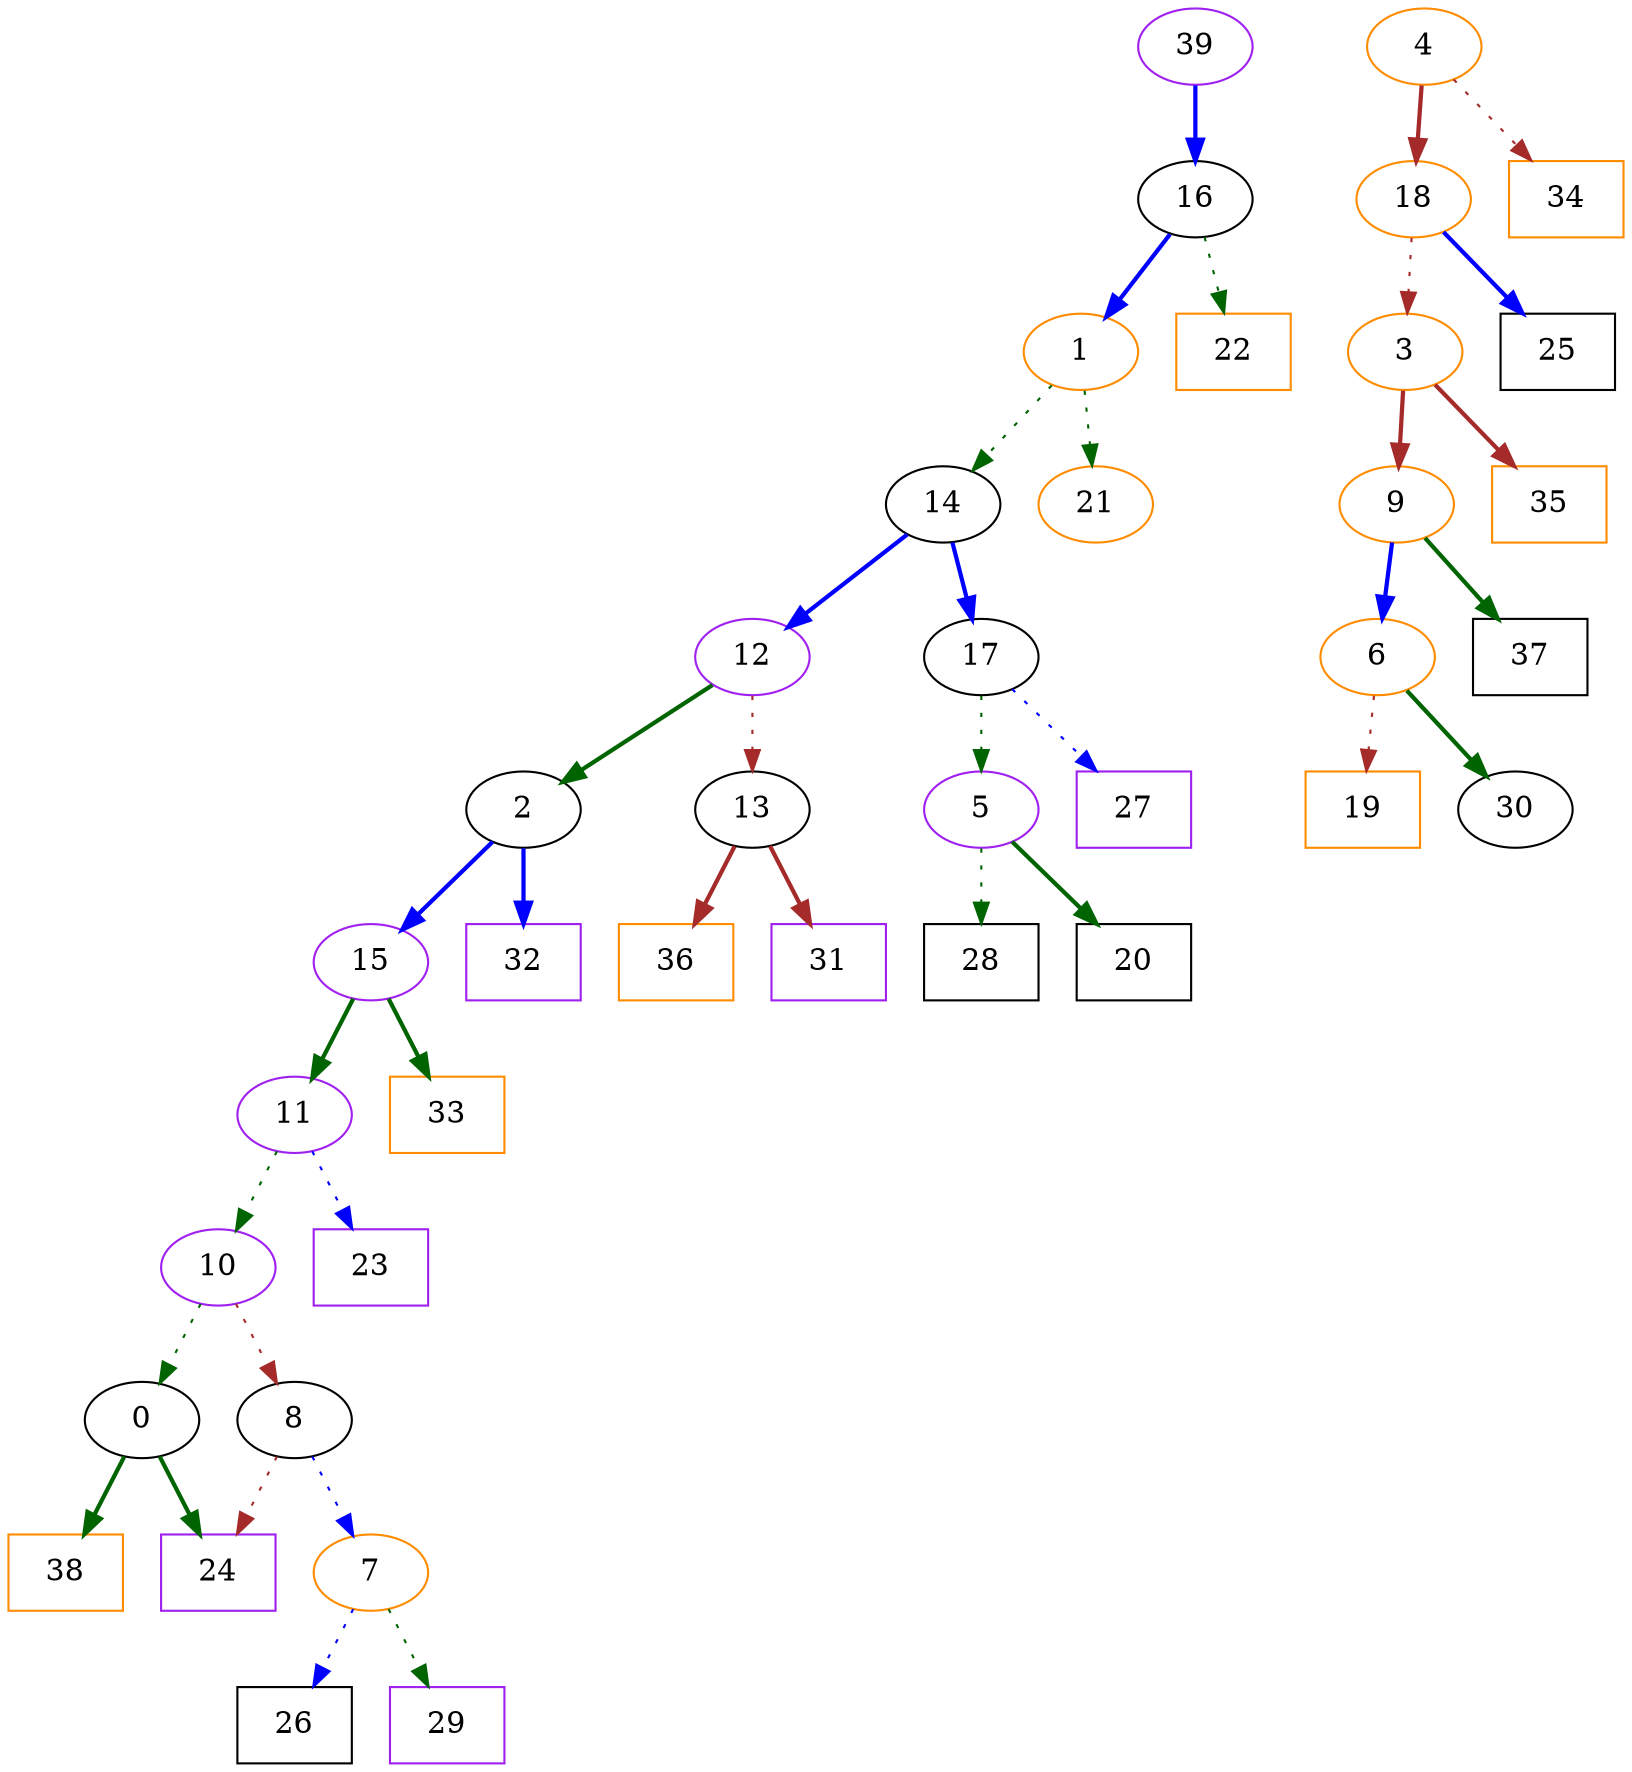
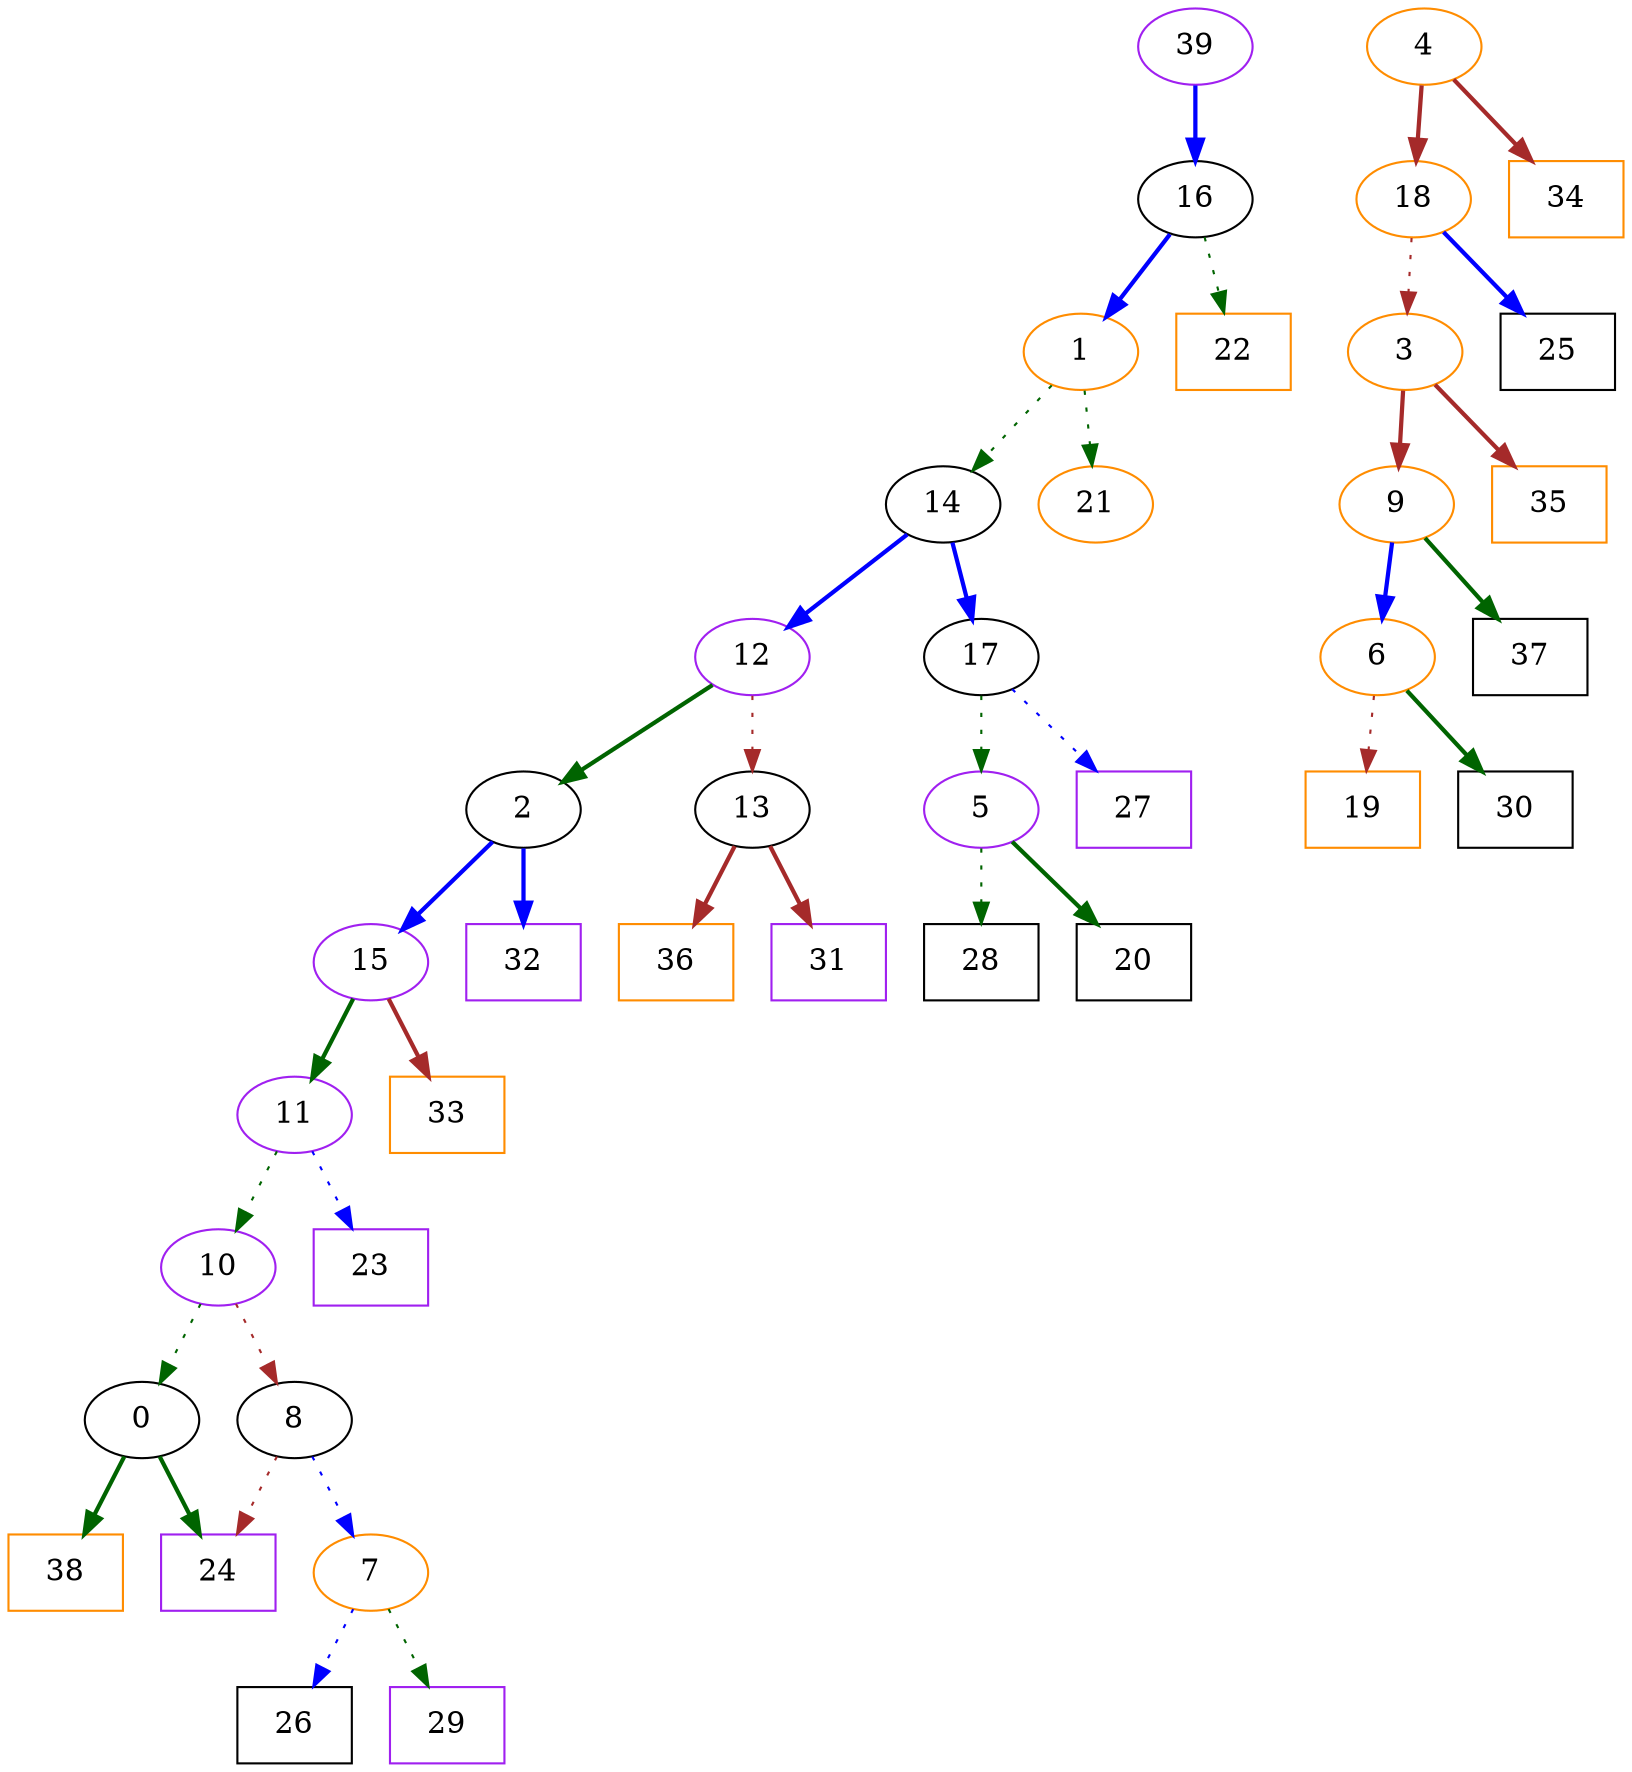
(1485, 112) -> (1485, 112)
(1515, 810) -> (1515, 810)
(404, 1028) -> (404, 1028)
